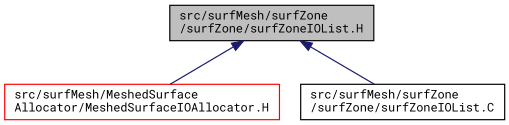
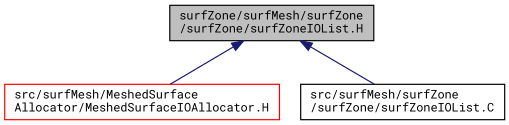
(272, 23) -> (272, 23)
